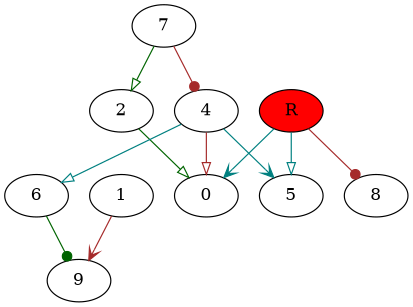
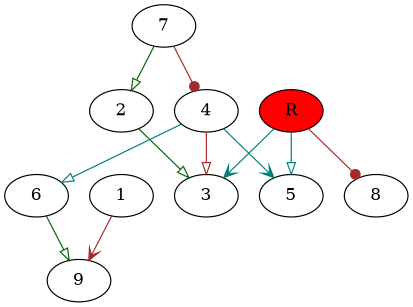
(206, 196) -> (206, 196)
(56, 234) -> (55, 233)
